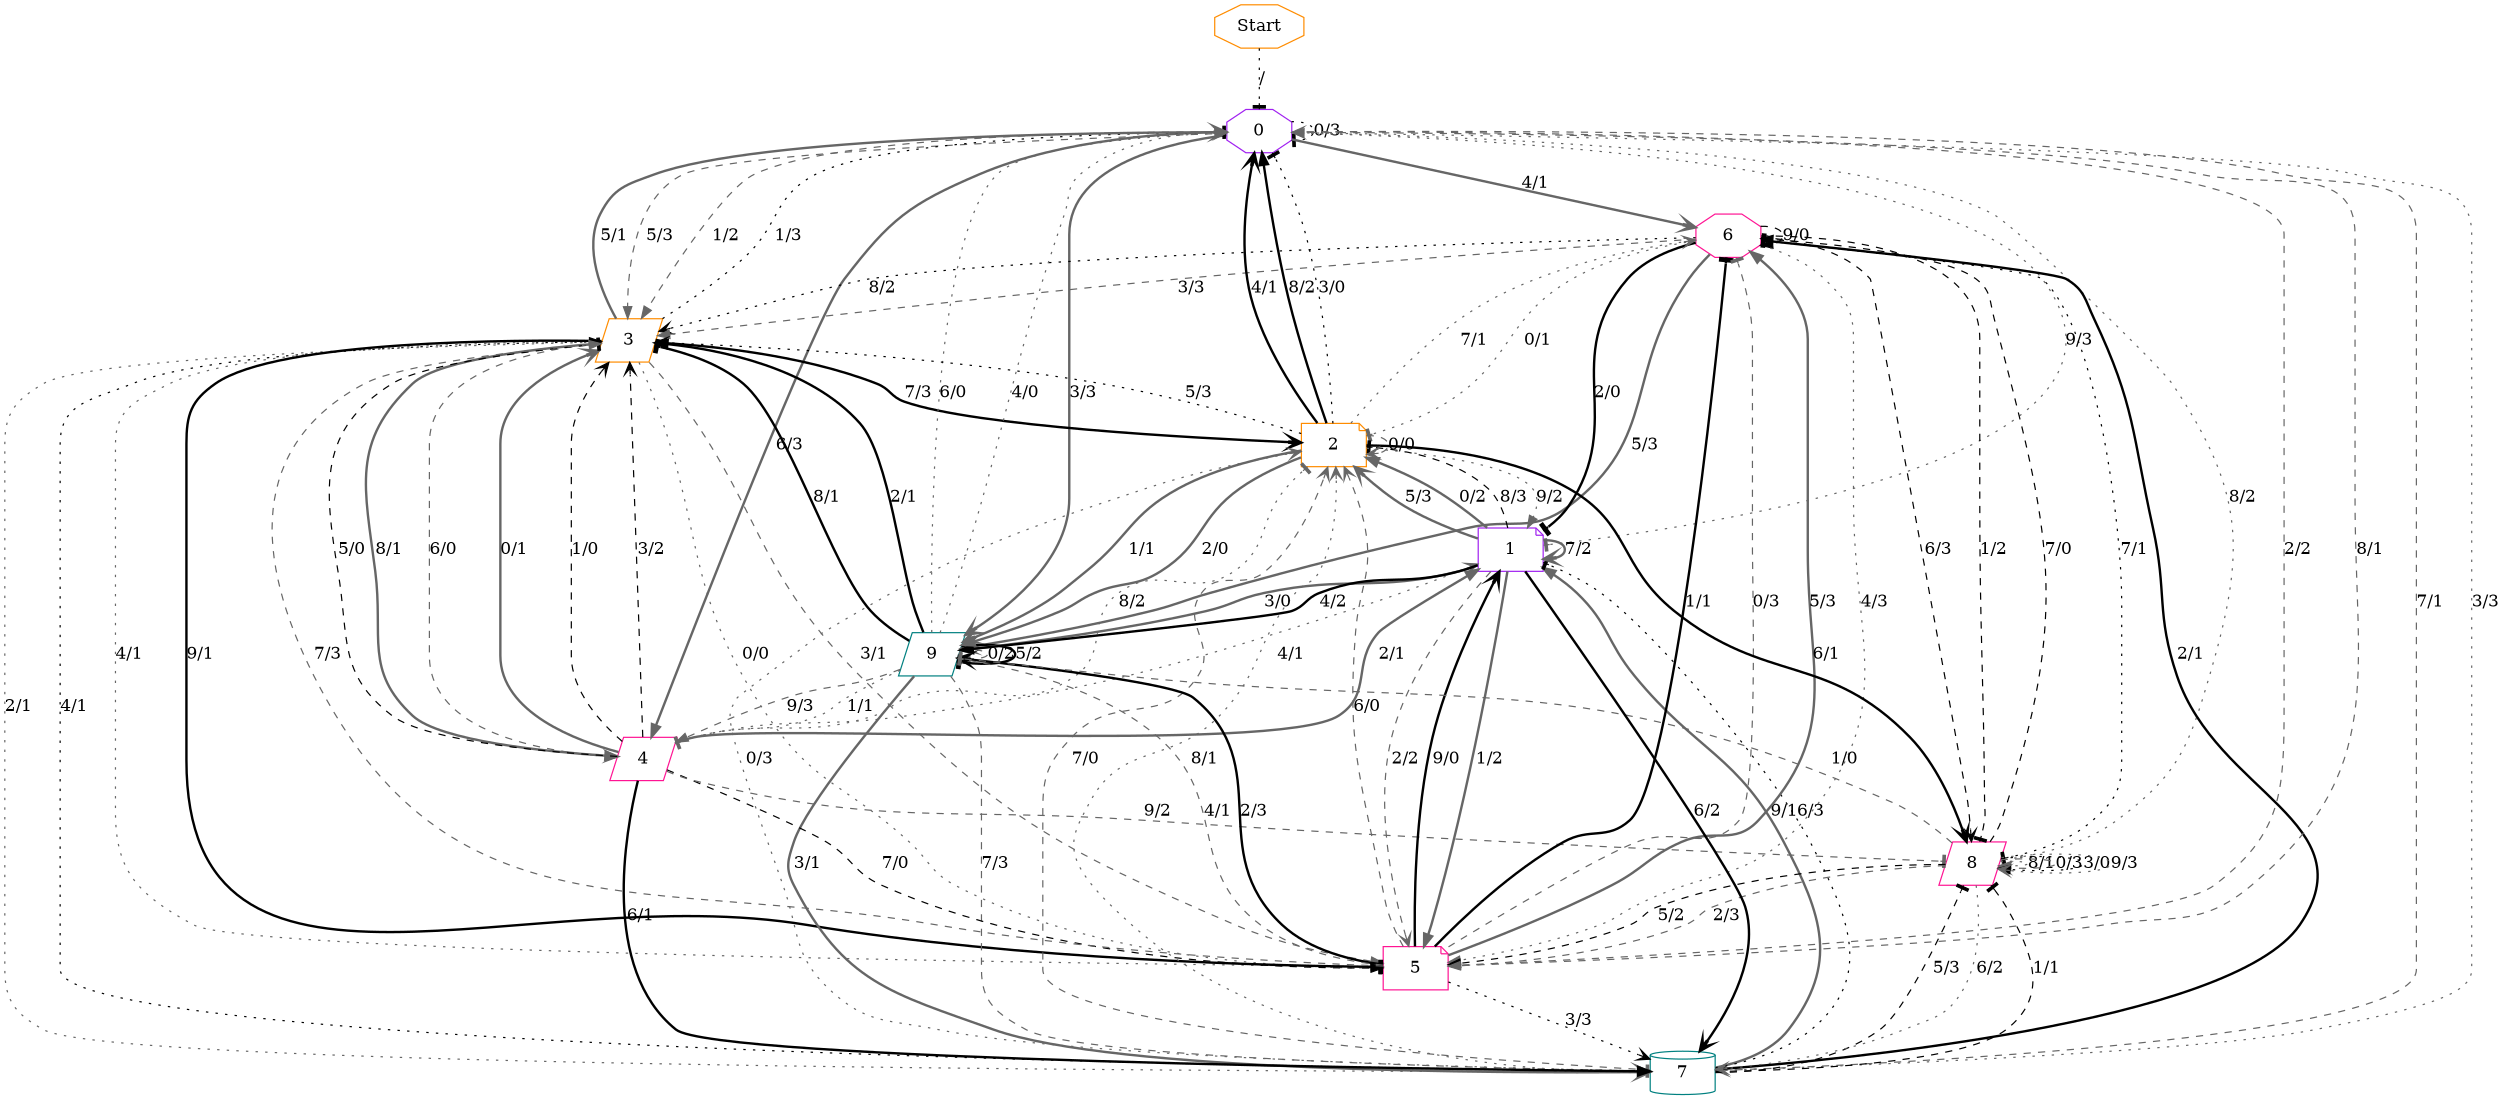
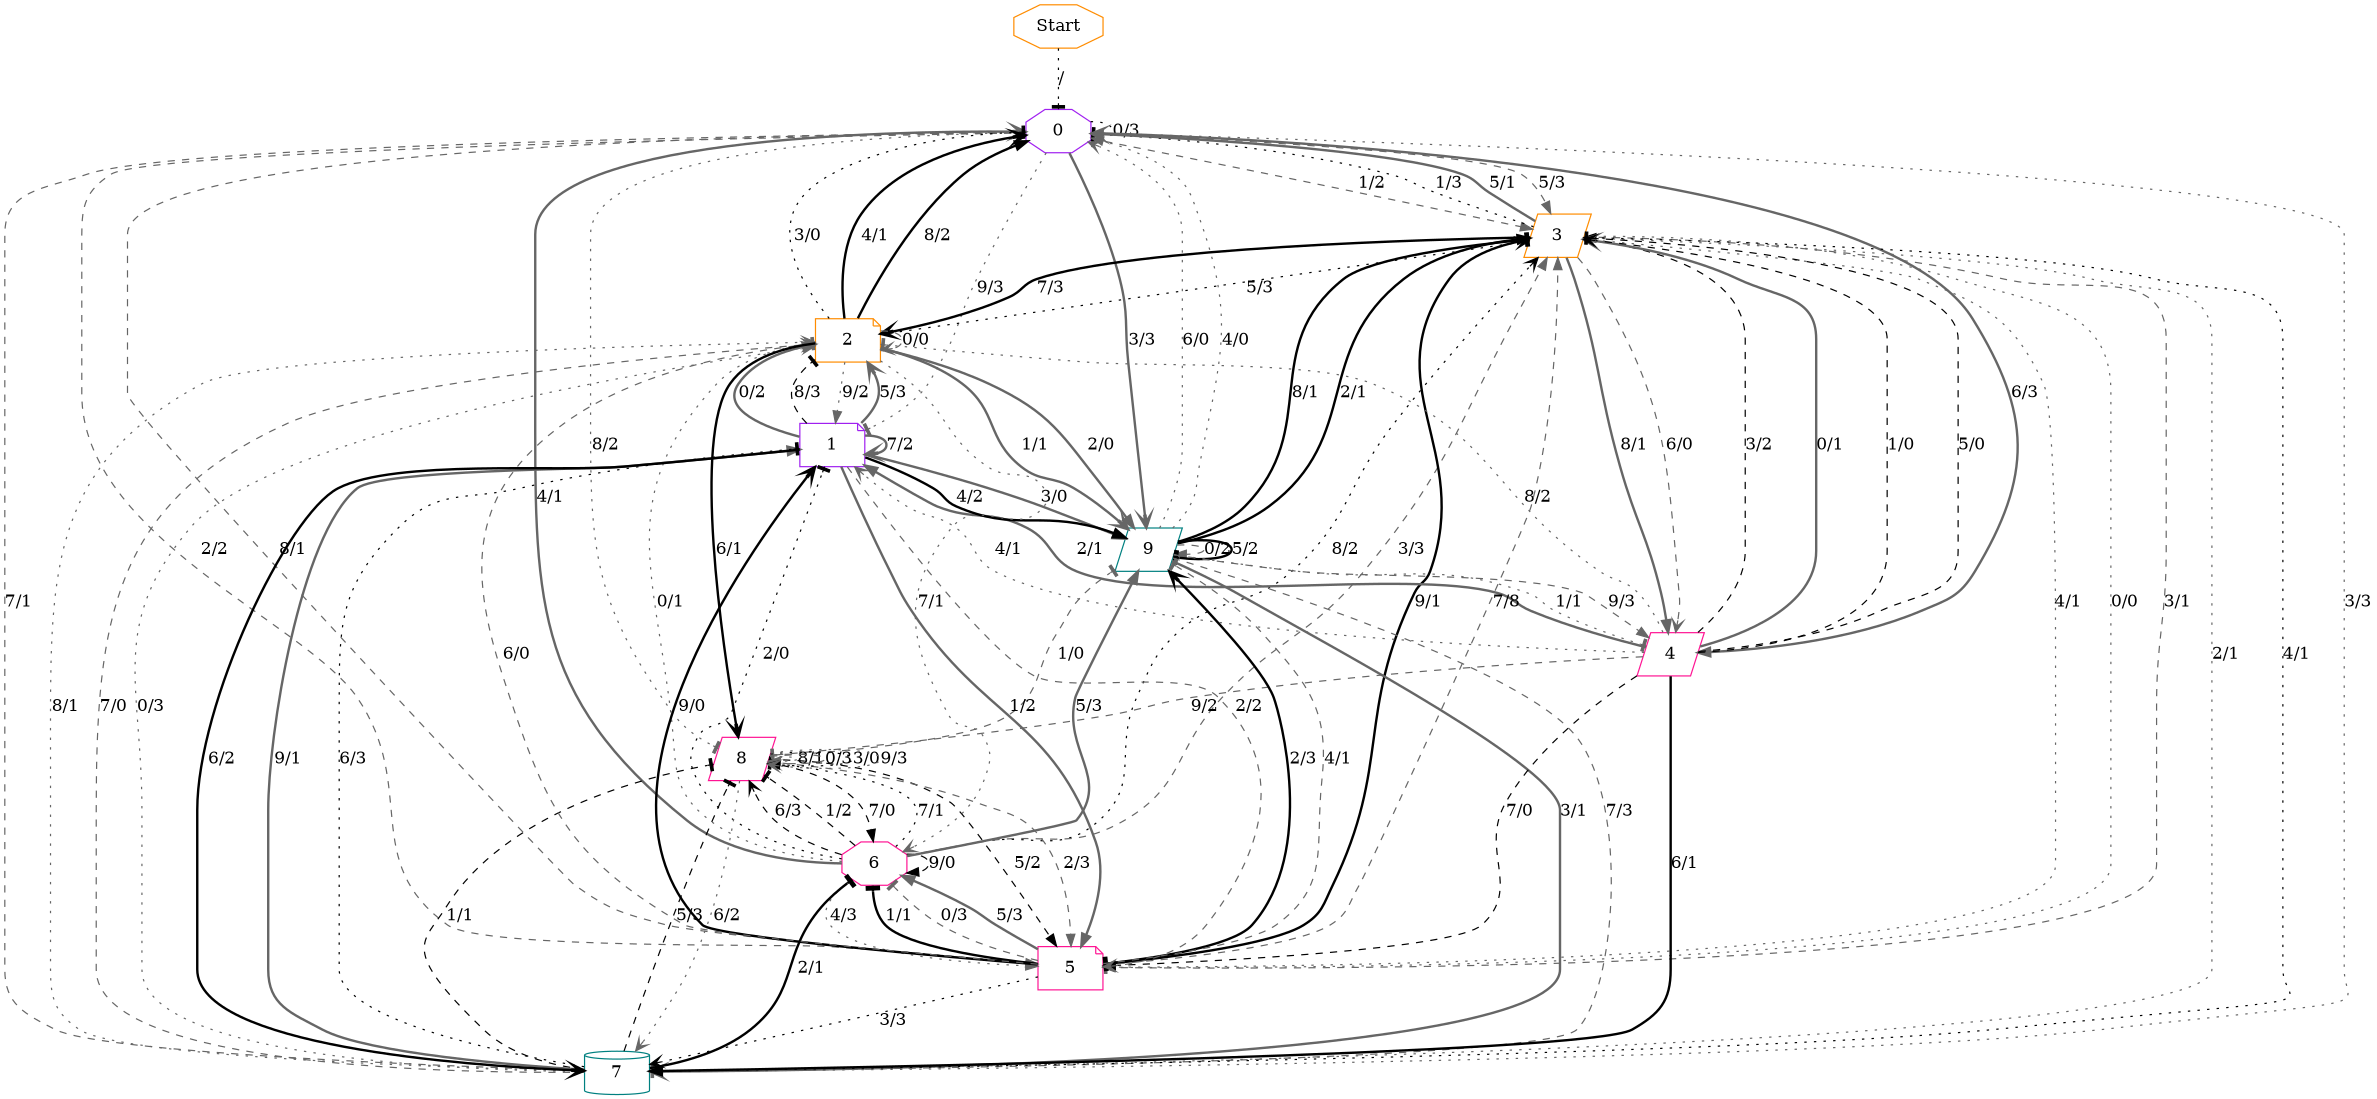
(1488, 182) -> (535, 411)
(1594, 366) -> (722, 722)
(1414, 540) -> (1088, 781)
(328, 654) -> (1506, 602)
